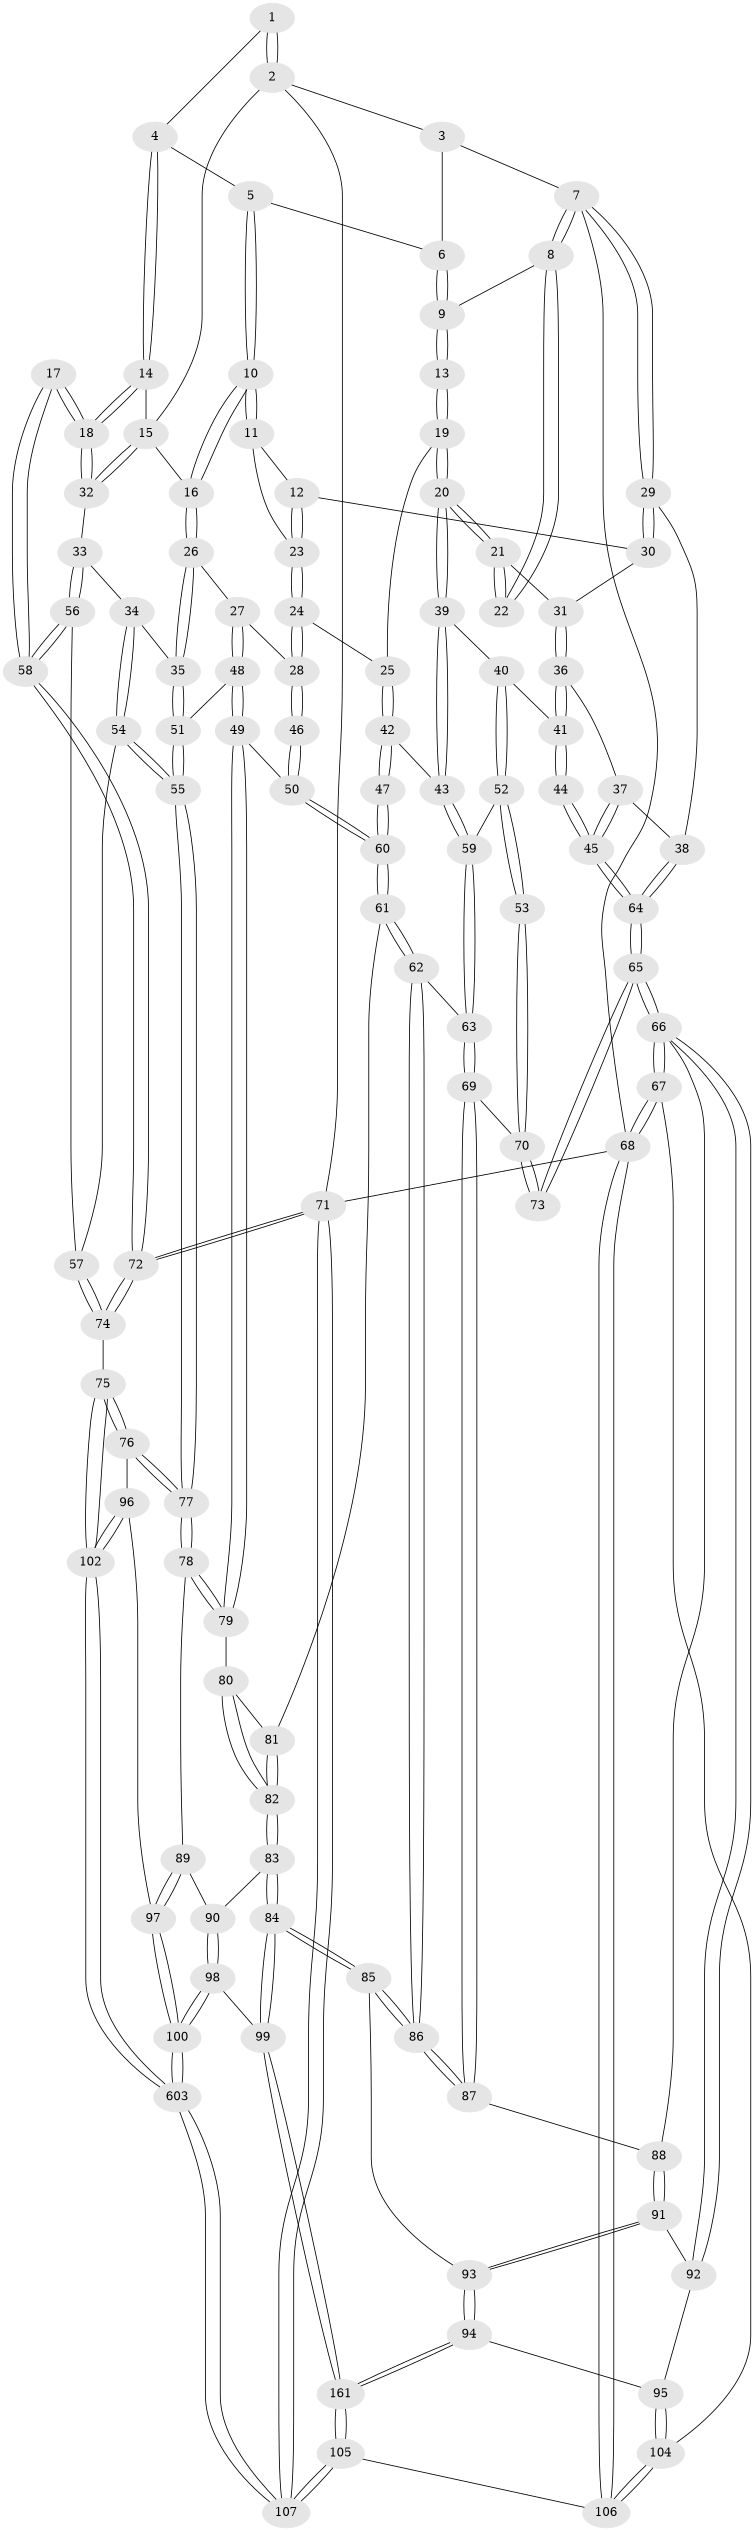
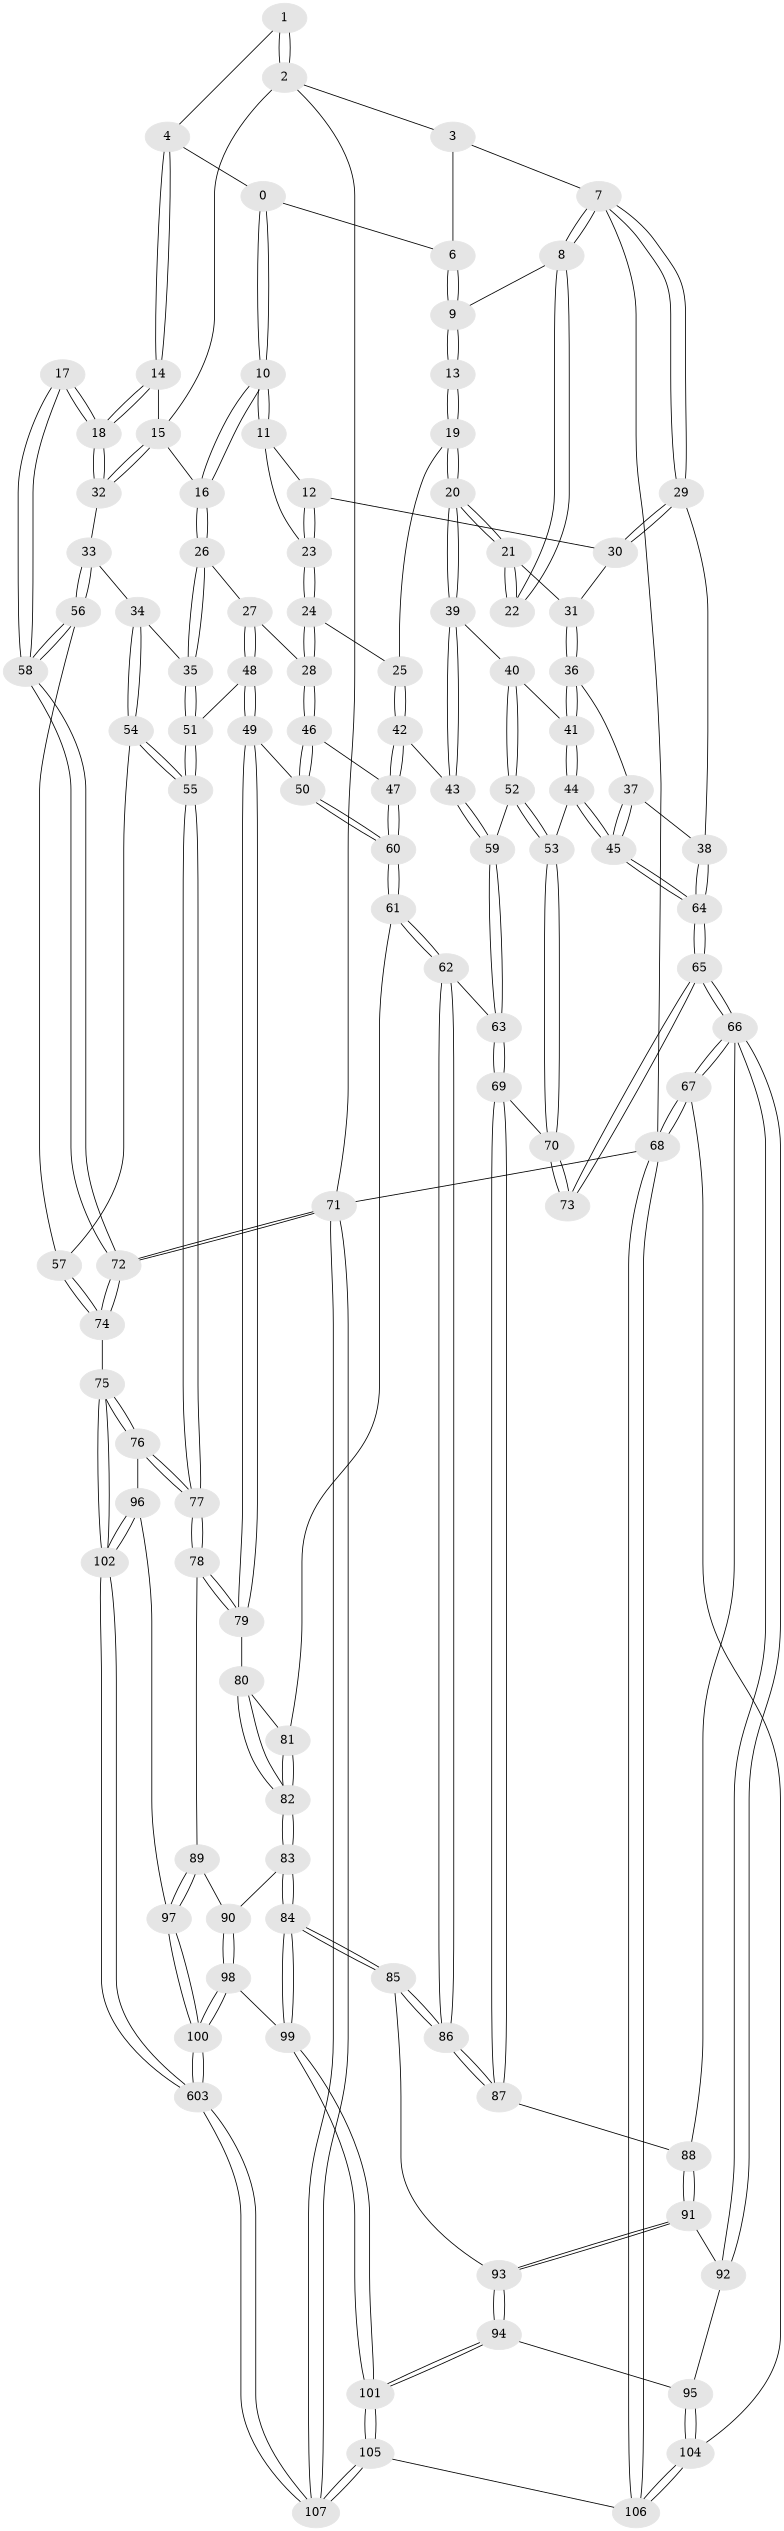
(251, 196) -> (263, 196)
none -> (346, 757)
none -> (562, 820)
(341, 2394) -> (370, 2394)
